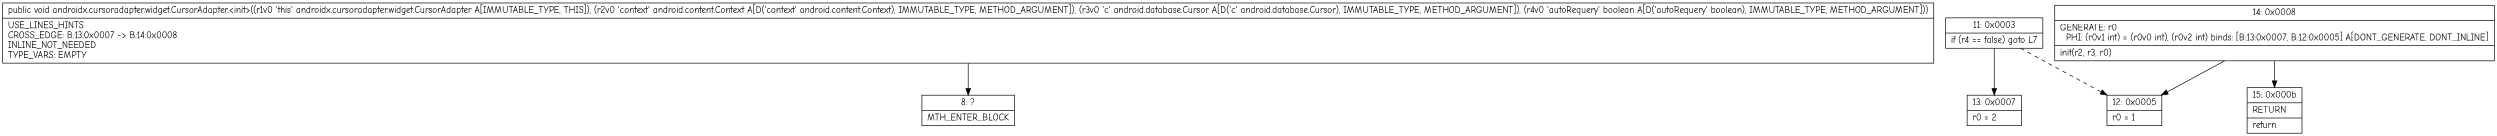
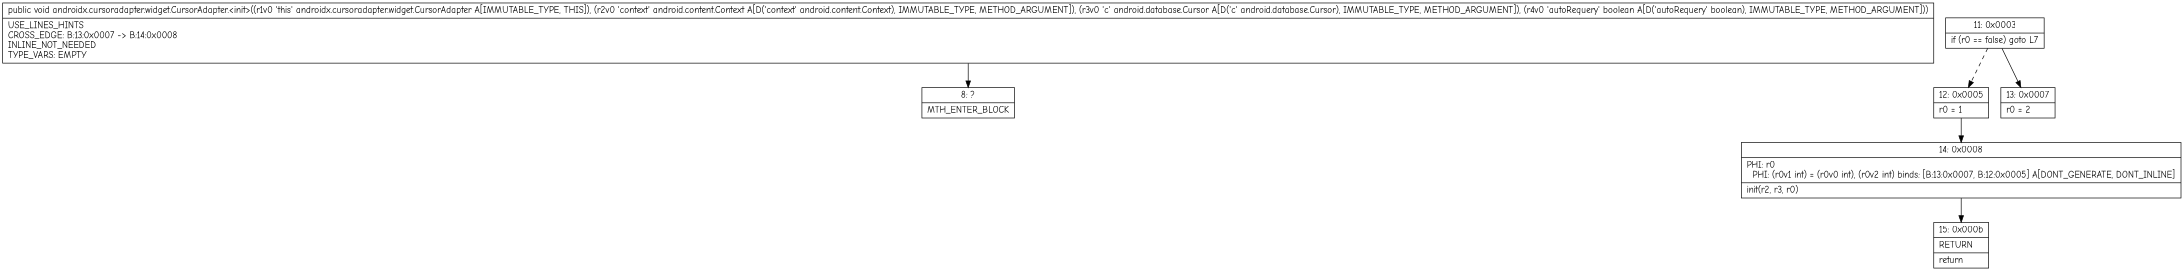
(2090, 28) -> (1763, 165)
(1994, 40) -> (1995, 40)
(2196, 76) -> (1961, 127)
